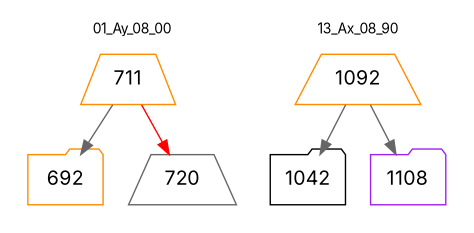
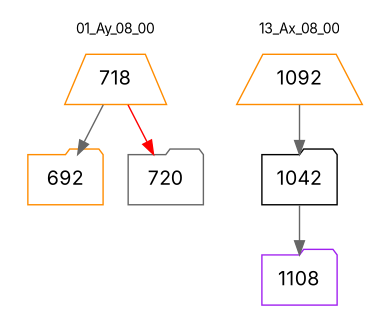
(358, 30) -> (300, 30)
(128, 79) -> (116, 79)
(380, 123) -> (300, 223)
(182, 180) -> (166, 180)
